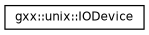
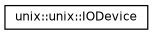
(74, 17) -> (76, 17)
